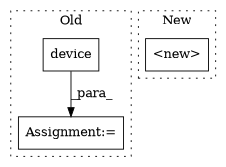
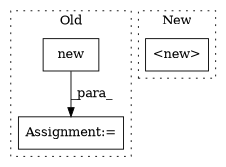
(71, 55) -> (71, 55)
